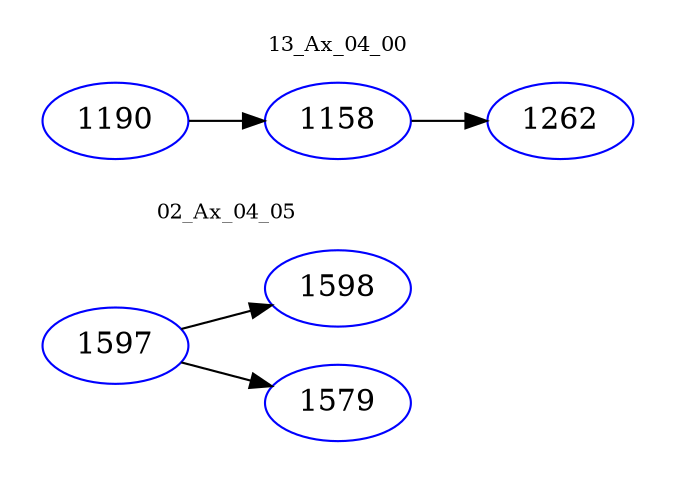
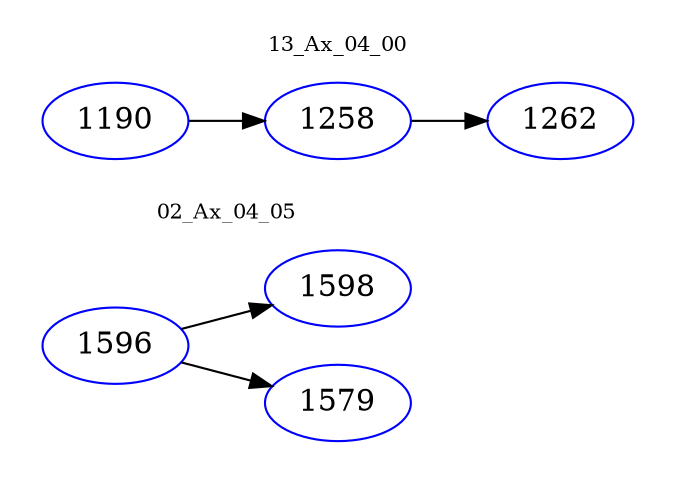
(338, 121) -> (338, 121)
(115, 346) -> (115, 346)
